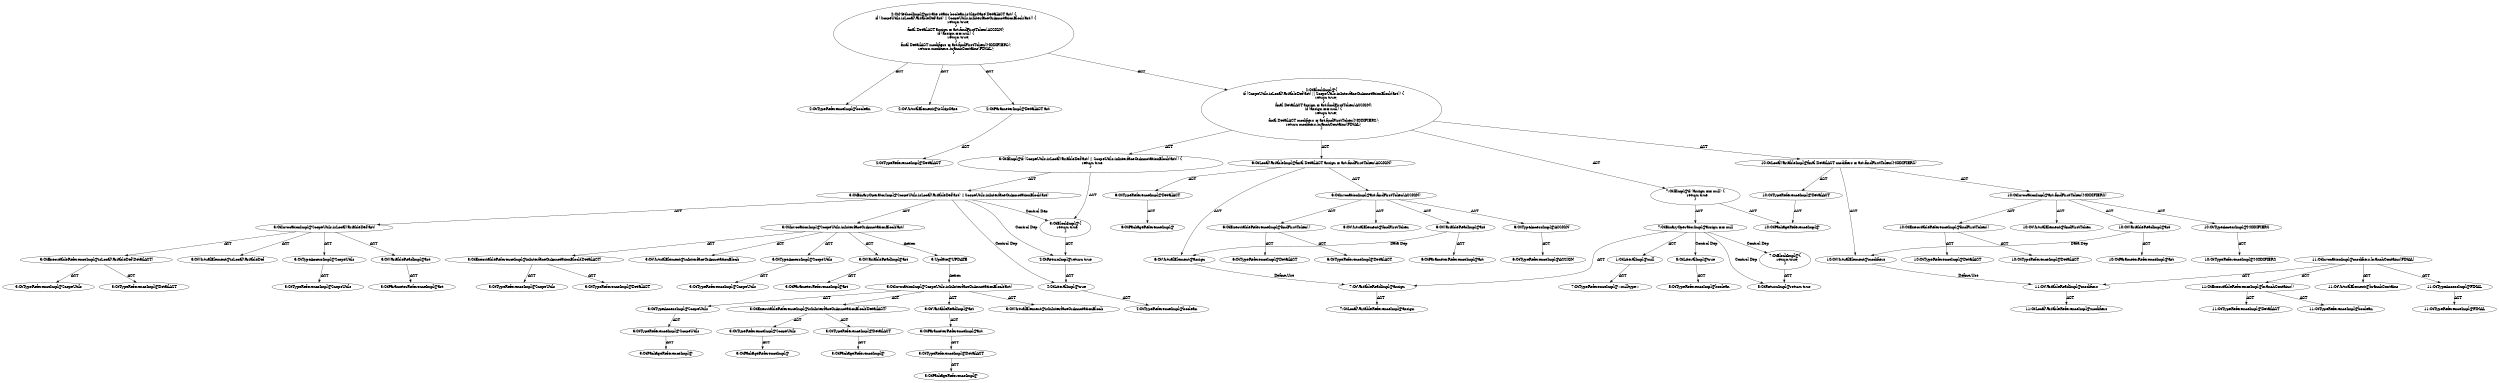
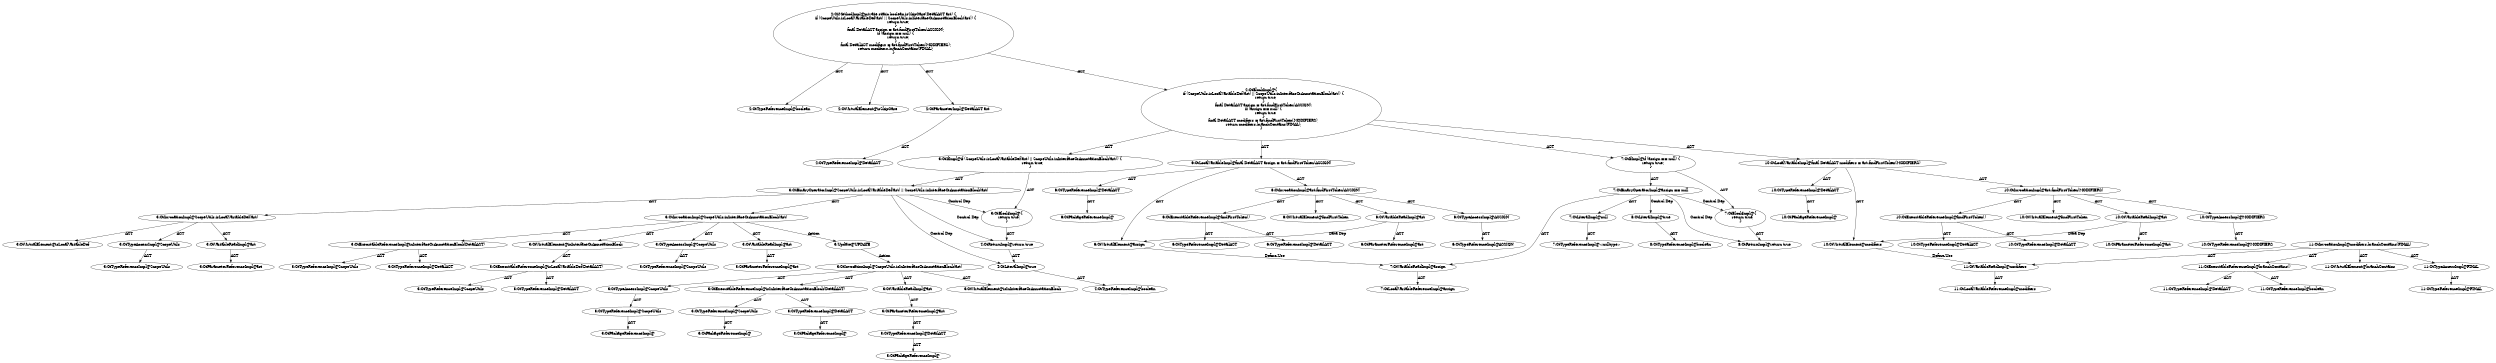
(1748, 213) -> (1706, 186)
(212, 244) -> (562, 255)
(1635, 260) -> (1588, 218)
